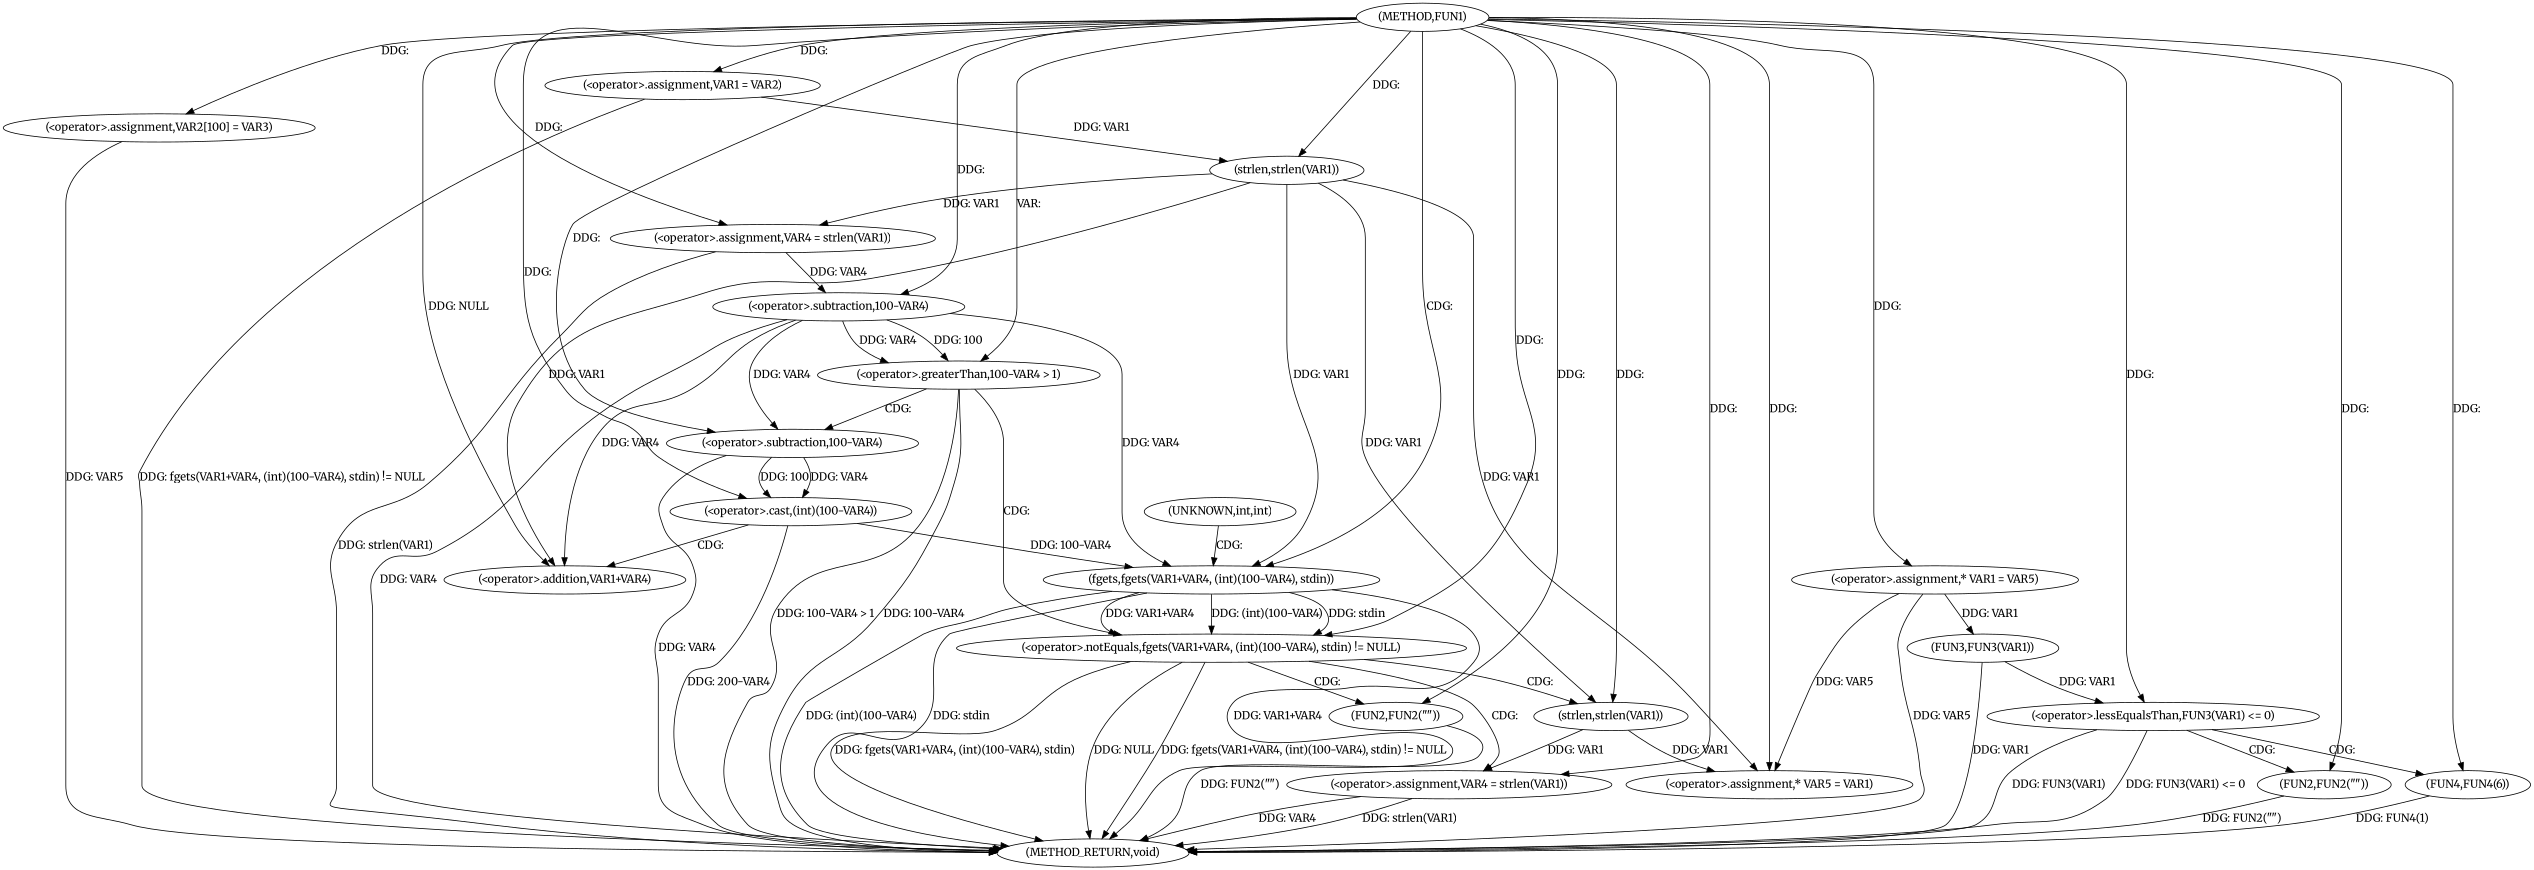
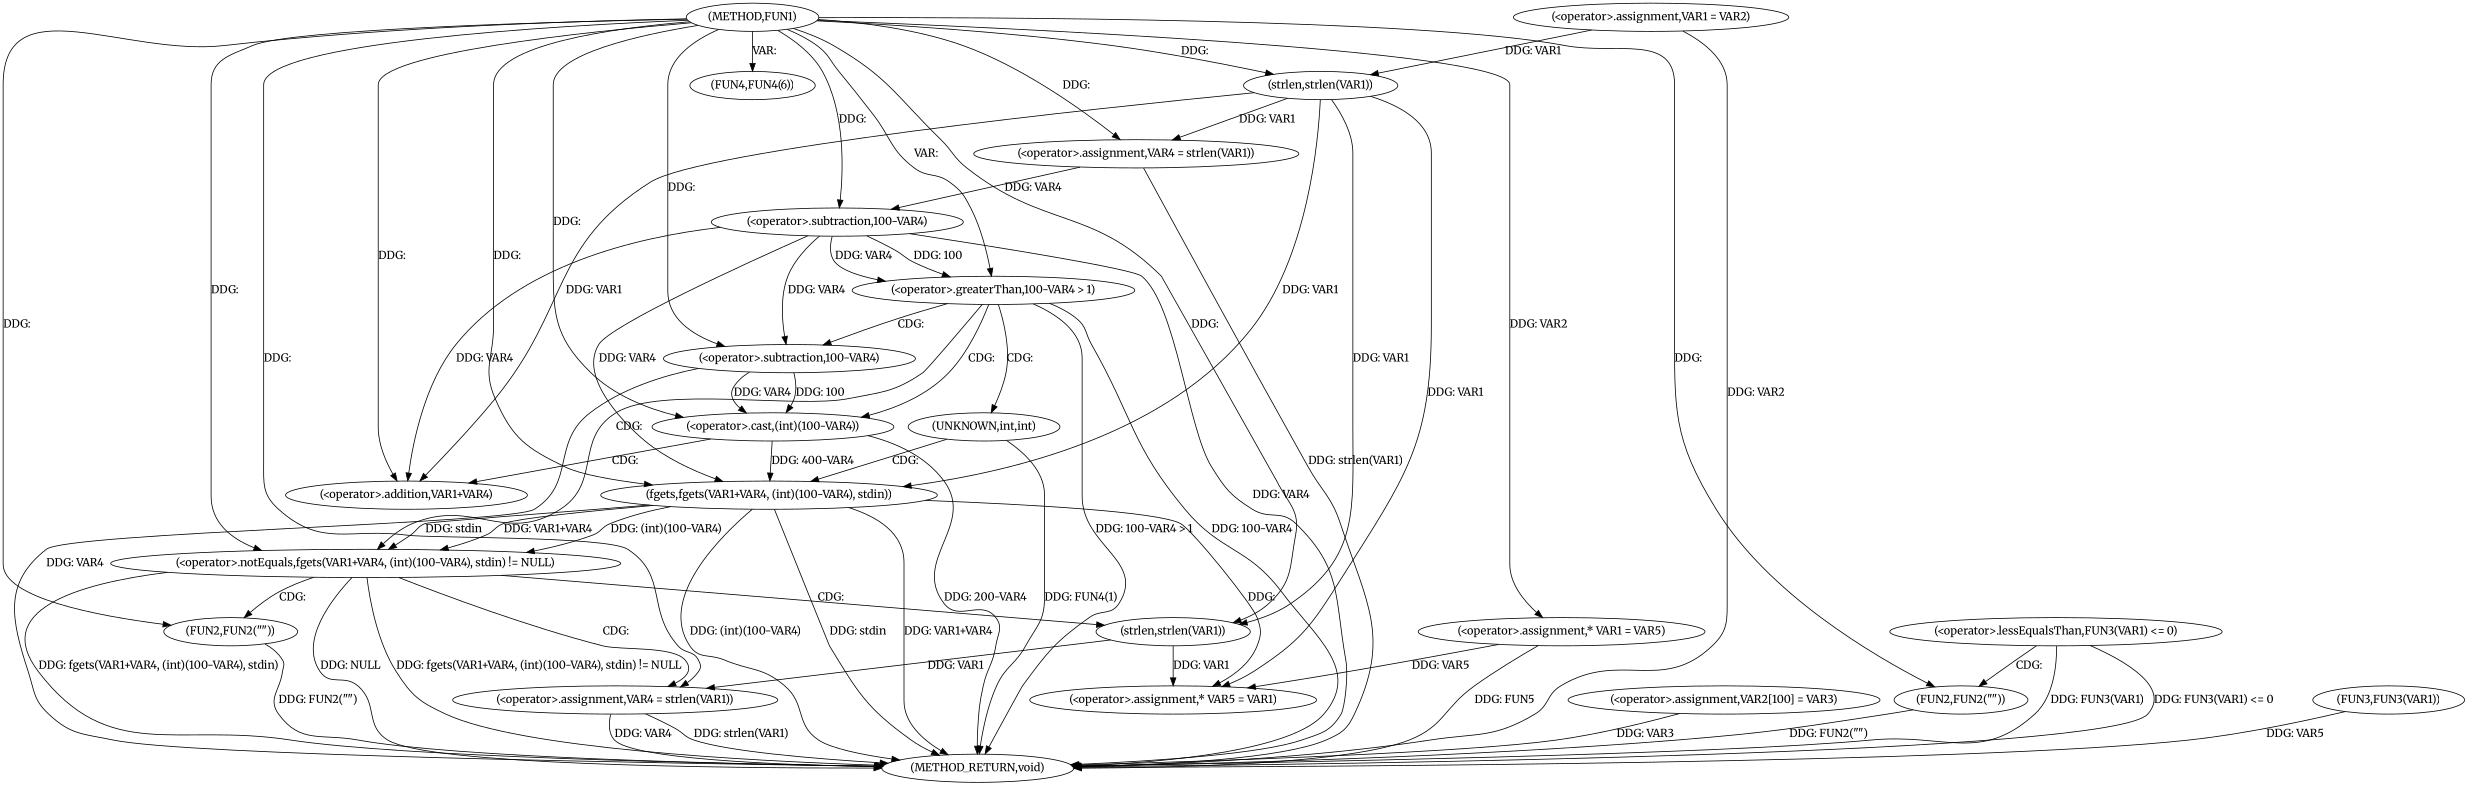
(1037, 27) -> none
(534, 34) -> none
(2114, 71) -> none
(1769, 273) -> (1155, 517)
(459, 307) -> (394, 256)
(1441, 307) -> (509, 256)
(1889, 307) -> (1539, 324)
none -> (1008, 356)
none -> (944, 377)
(2468, 409) -> (766, 51)
(95, 478) -> (1646, 734)
(282, 478) -> (1756, 393)
(1071, 546) -> (813, 461)
(1957, 611) -> none
(2049, 684) -> none
(1942, 716) -> (1505, 700)
(2001, 751) -> (2295, 734)
(2314, 751) -> none
(1877, 845) -> (1044, 594)
